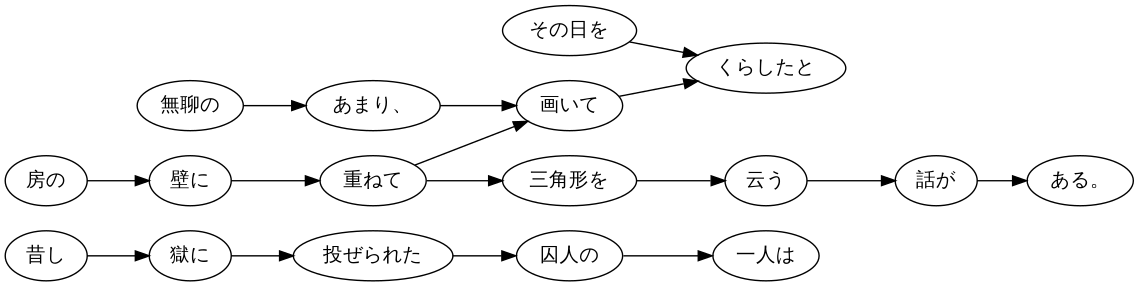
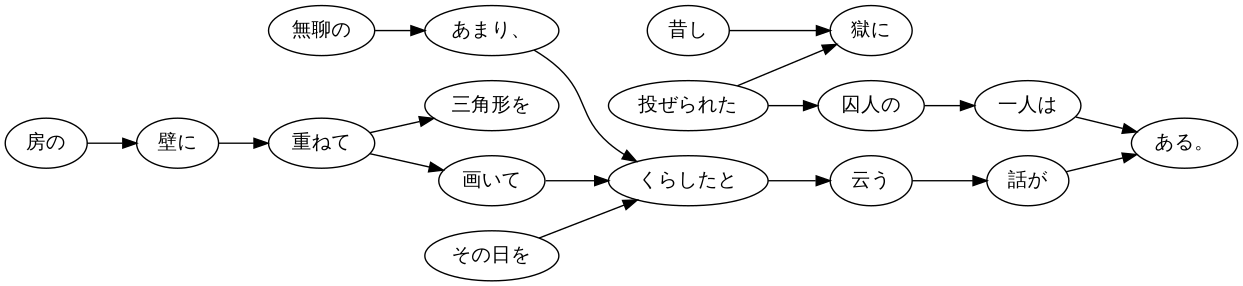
(471, 106) -> (581, 101)
none -> (1099, 123)
(674, 181) -> (792, 181)
(255, 256) -> (780, 68)
